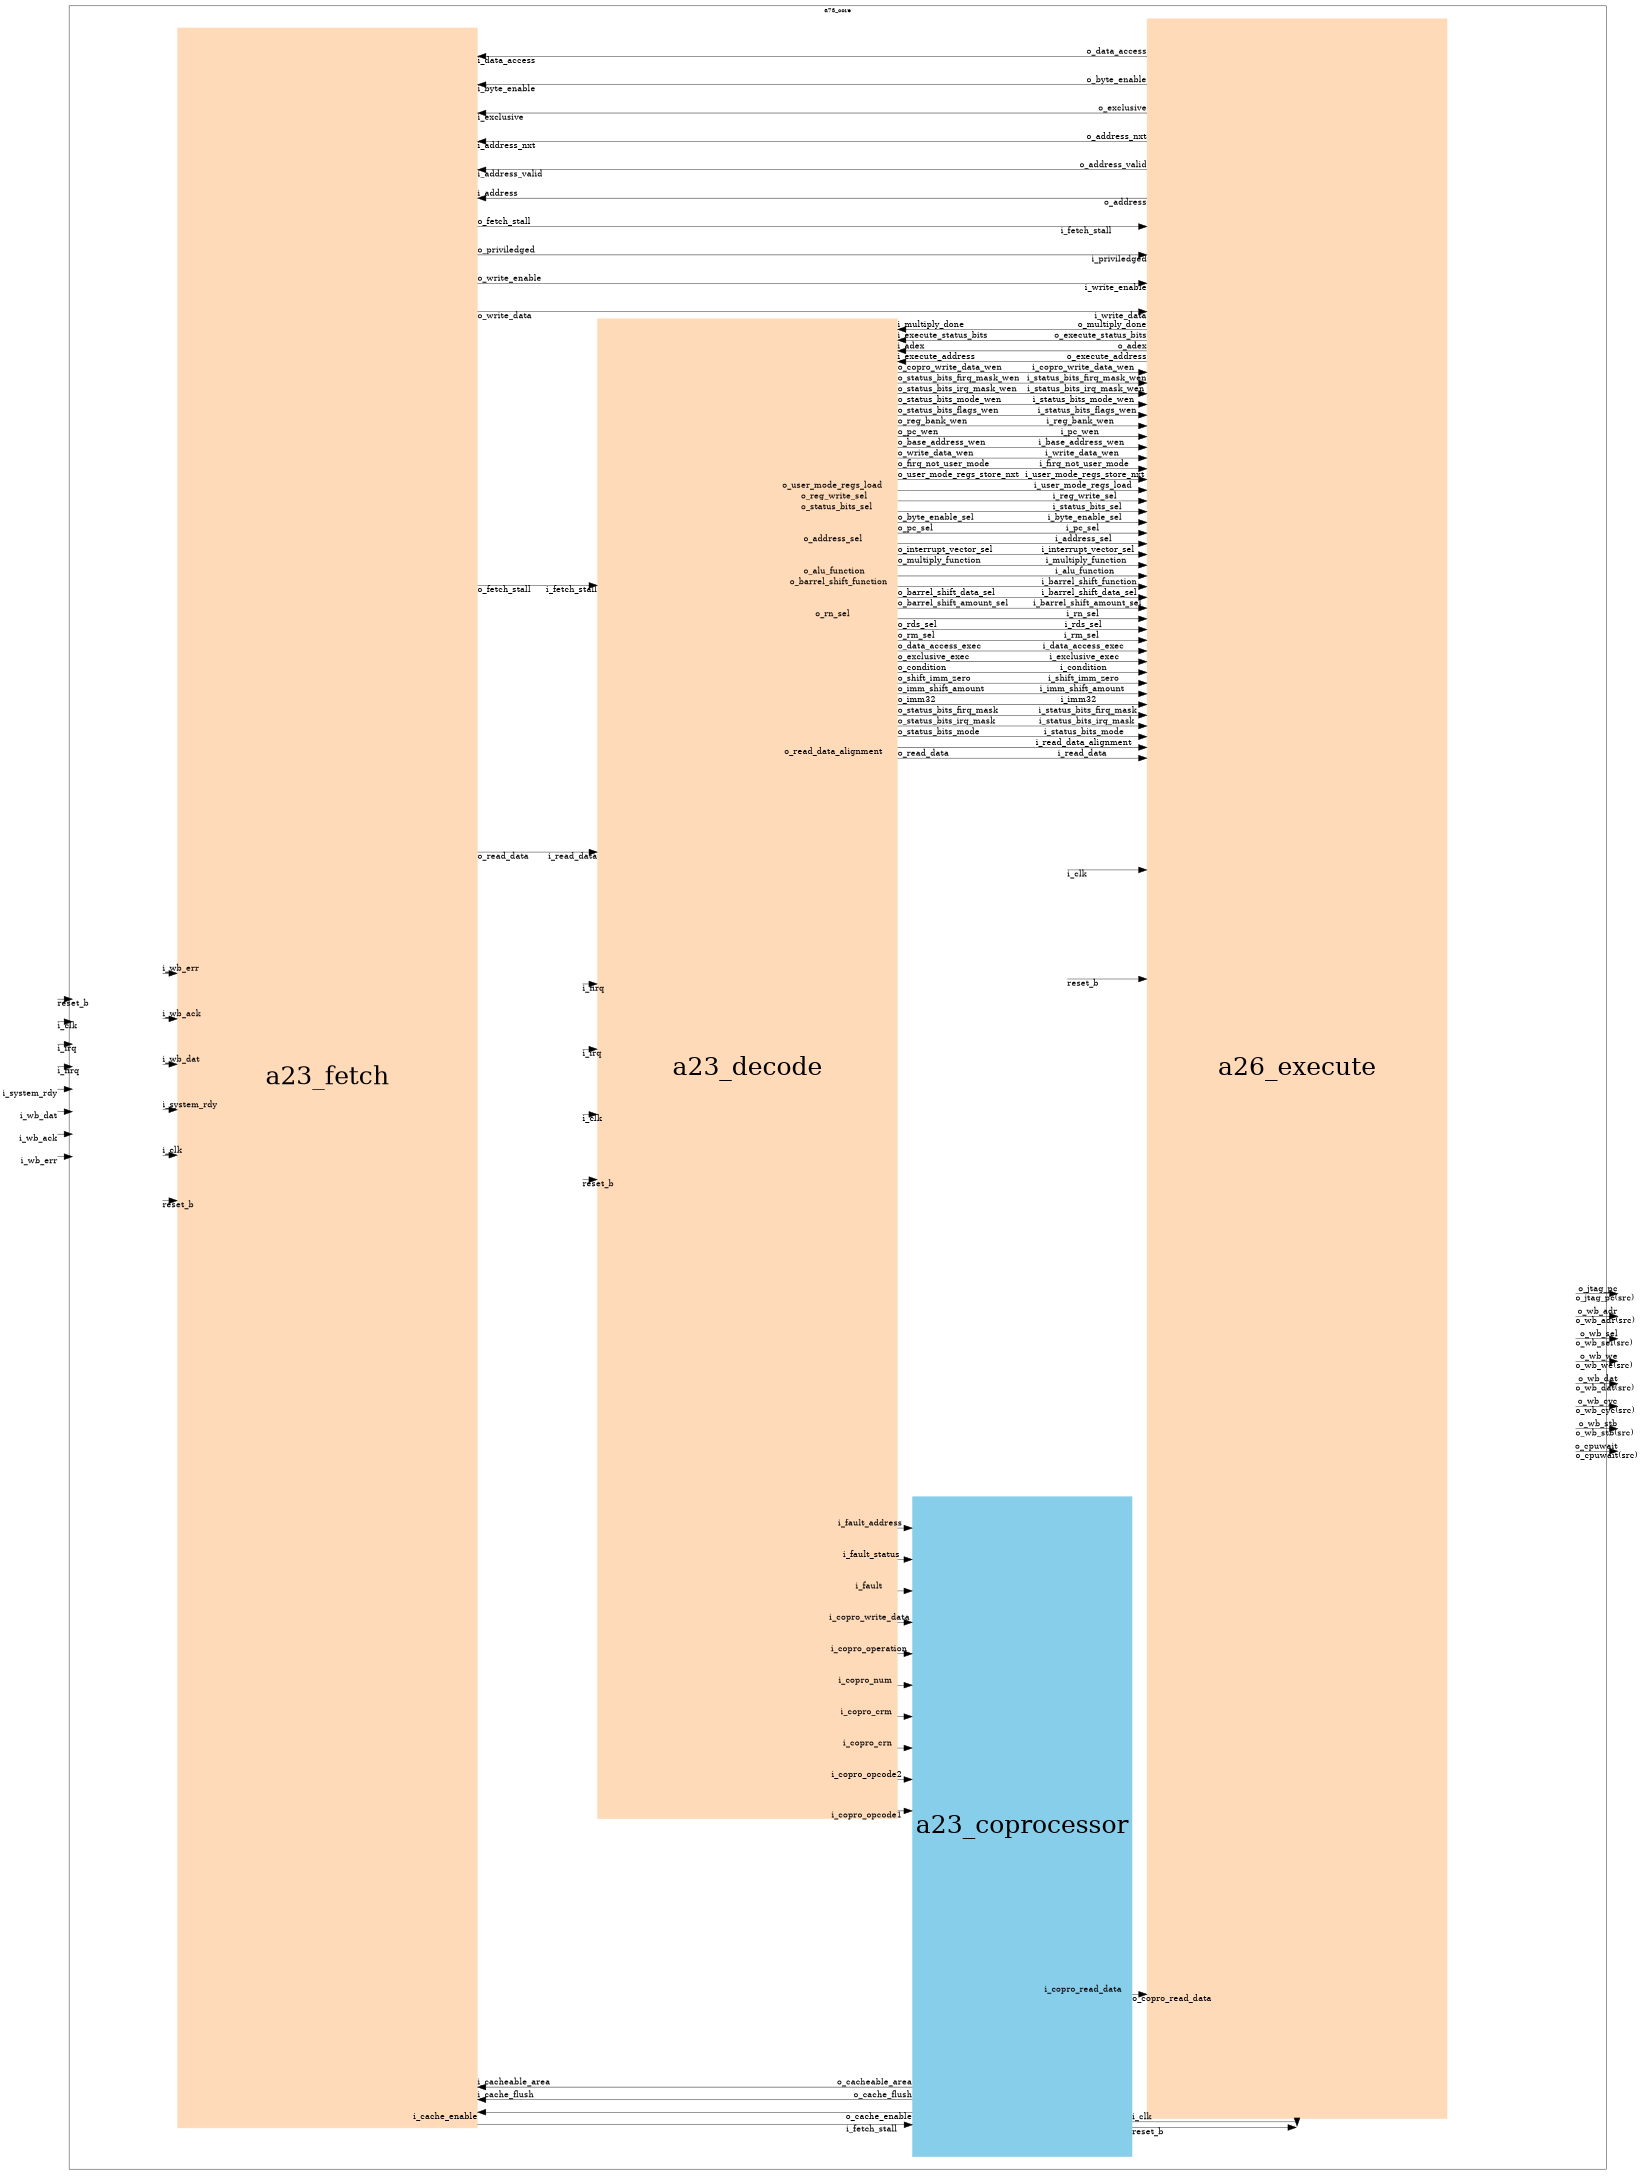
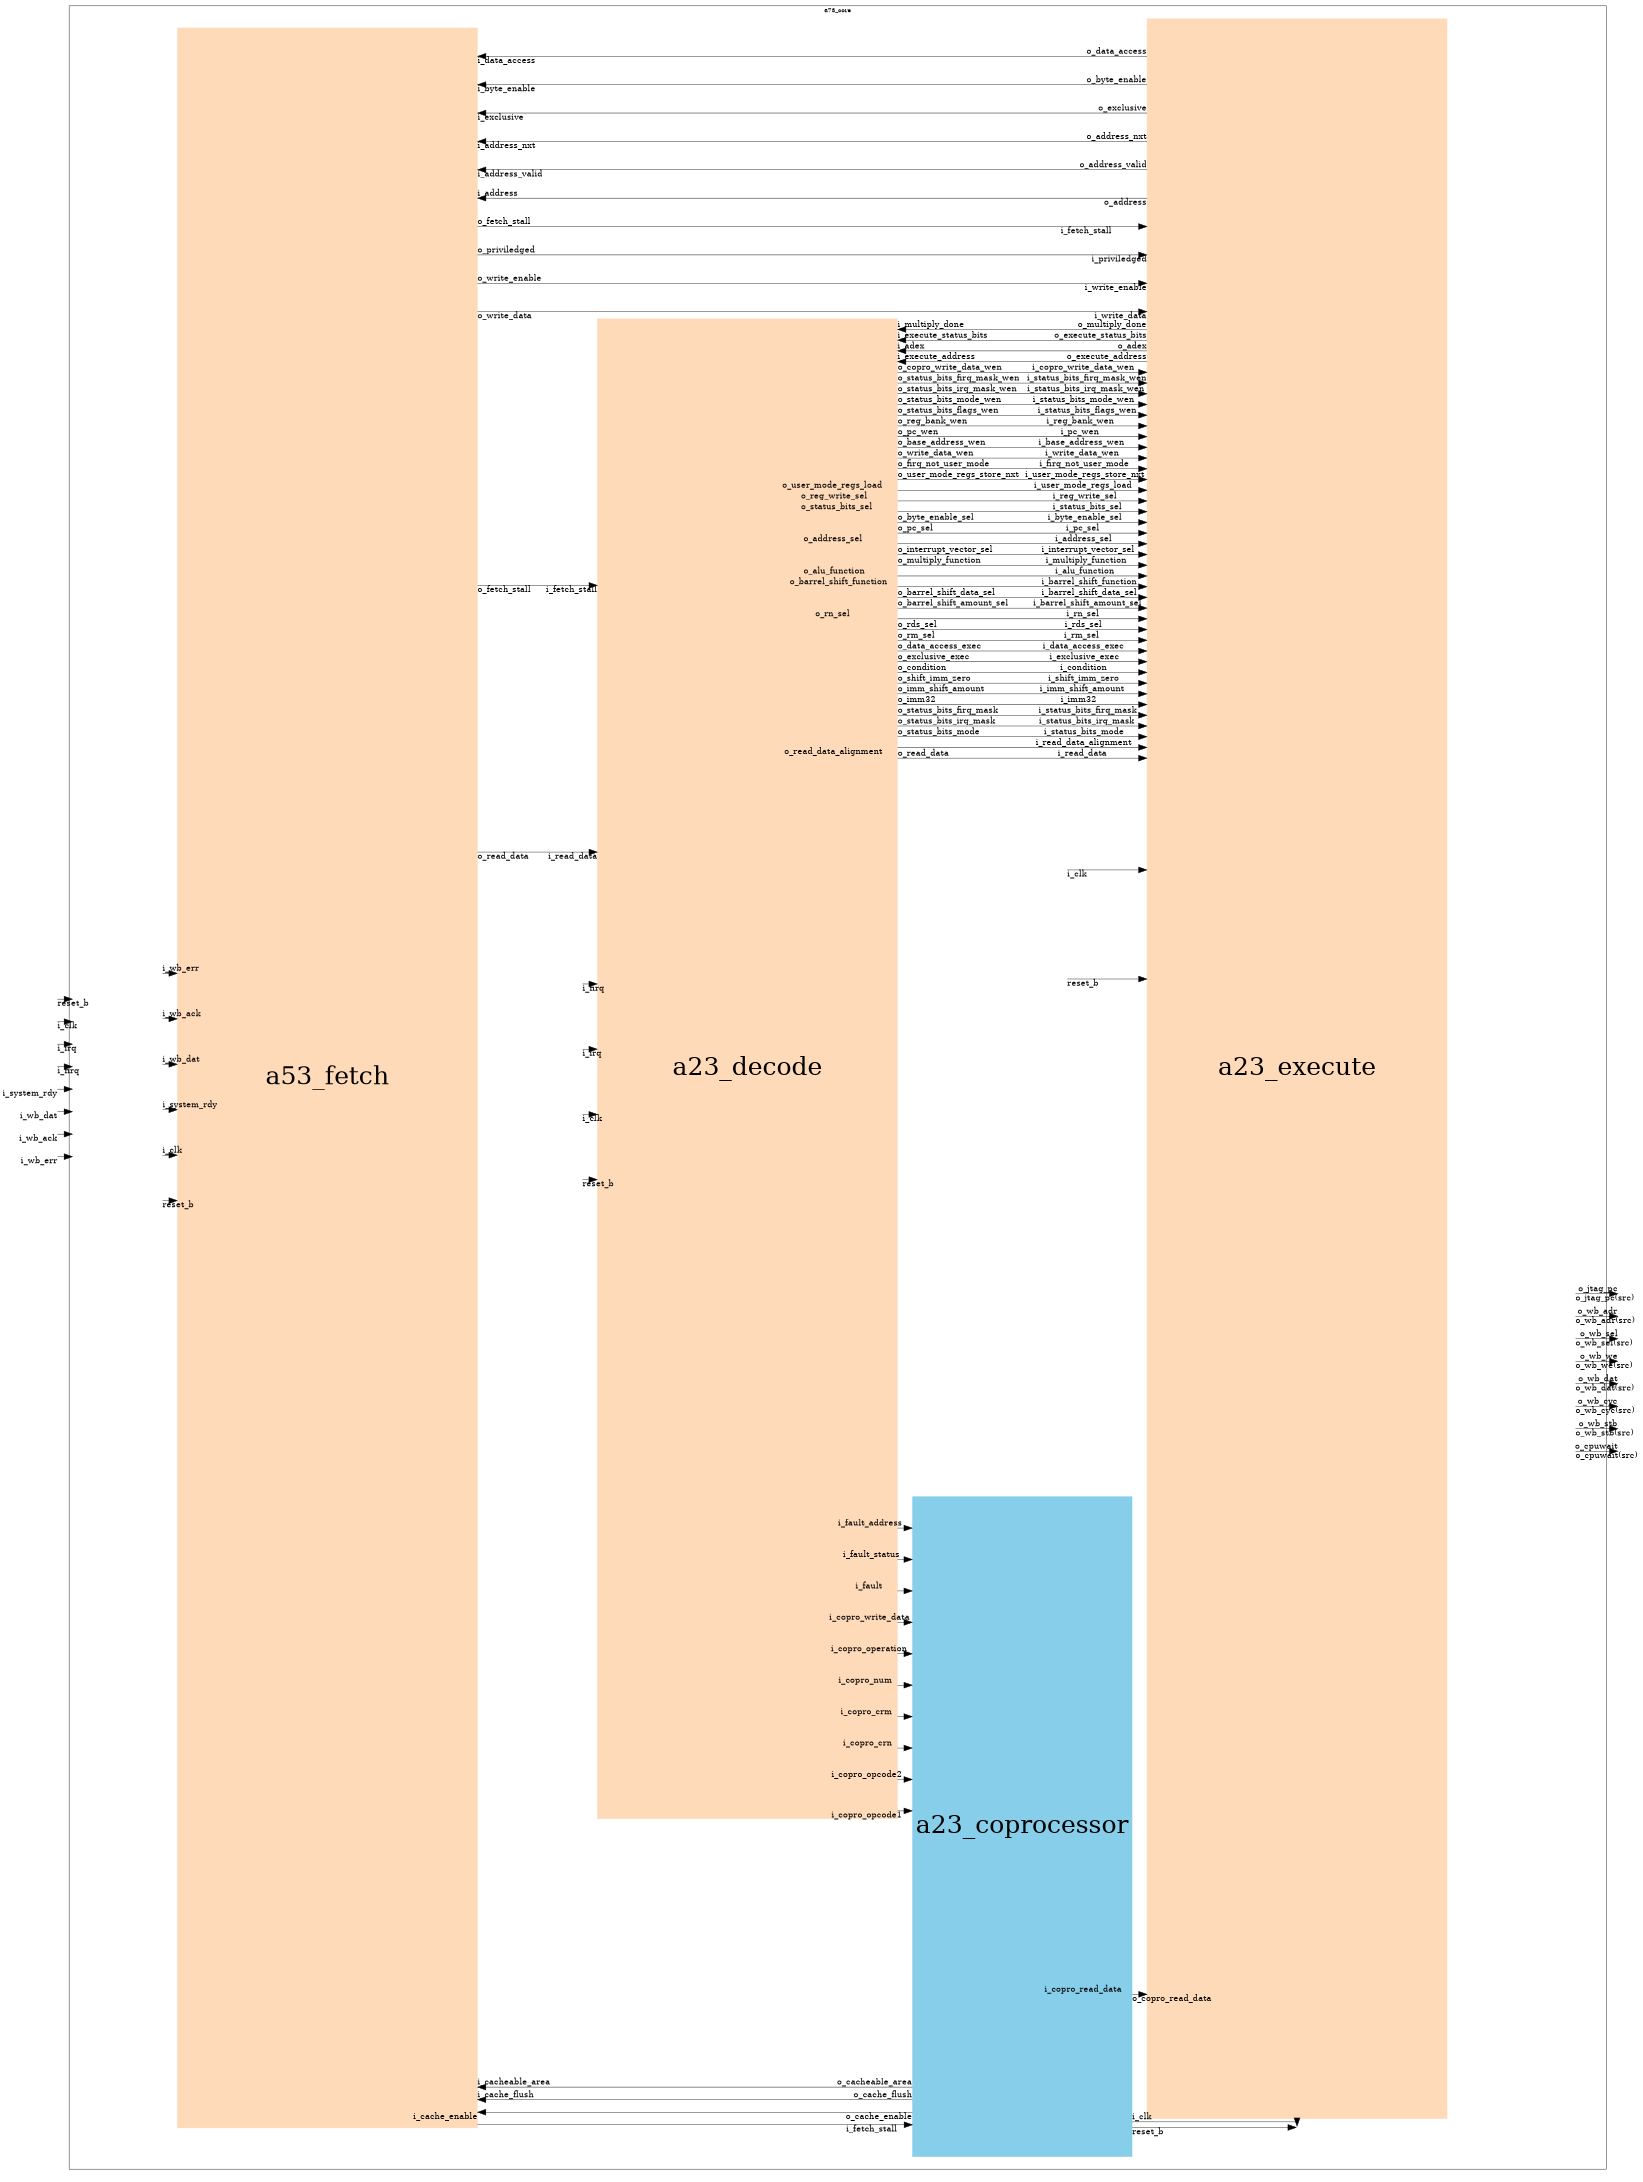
(1297, 1069) -> (1297, 1069)
(327, 1078) -> (327, 1078)
